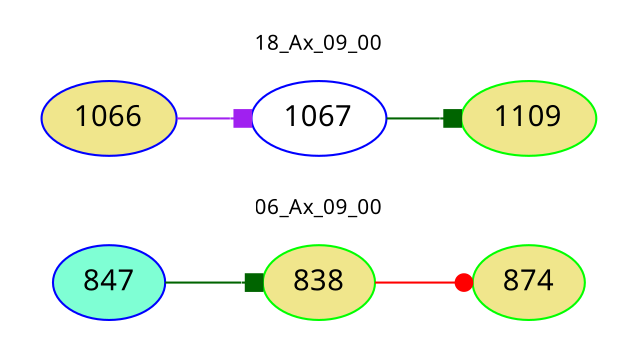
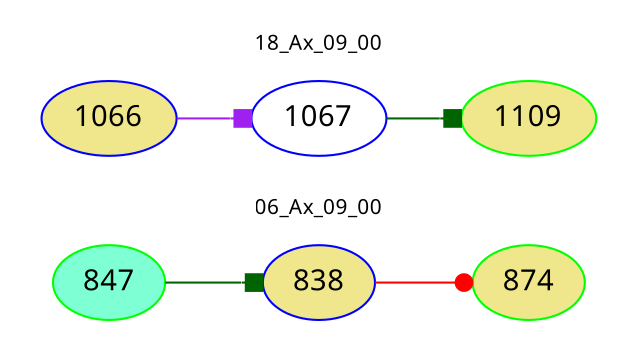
(109, 283) -> (109, 283)
(319, 283) -> (319, 283)
